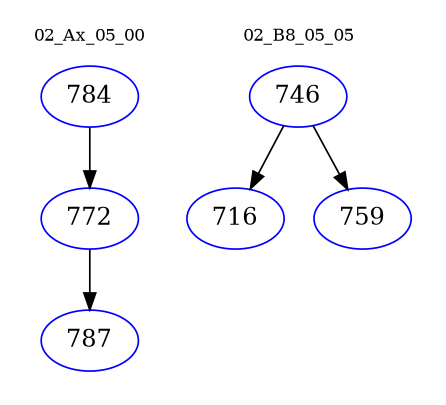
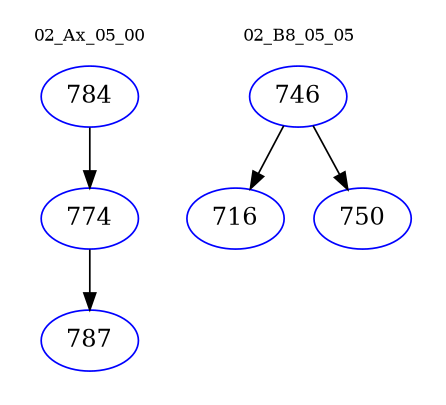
(90, 219) -> (90, 219)
(363, 219) -> (363, 219)
